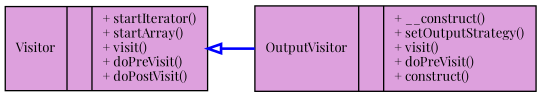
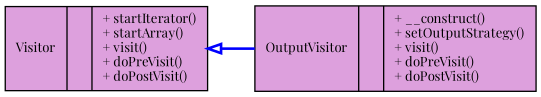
(432, 77) -> (437, 77)
